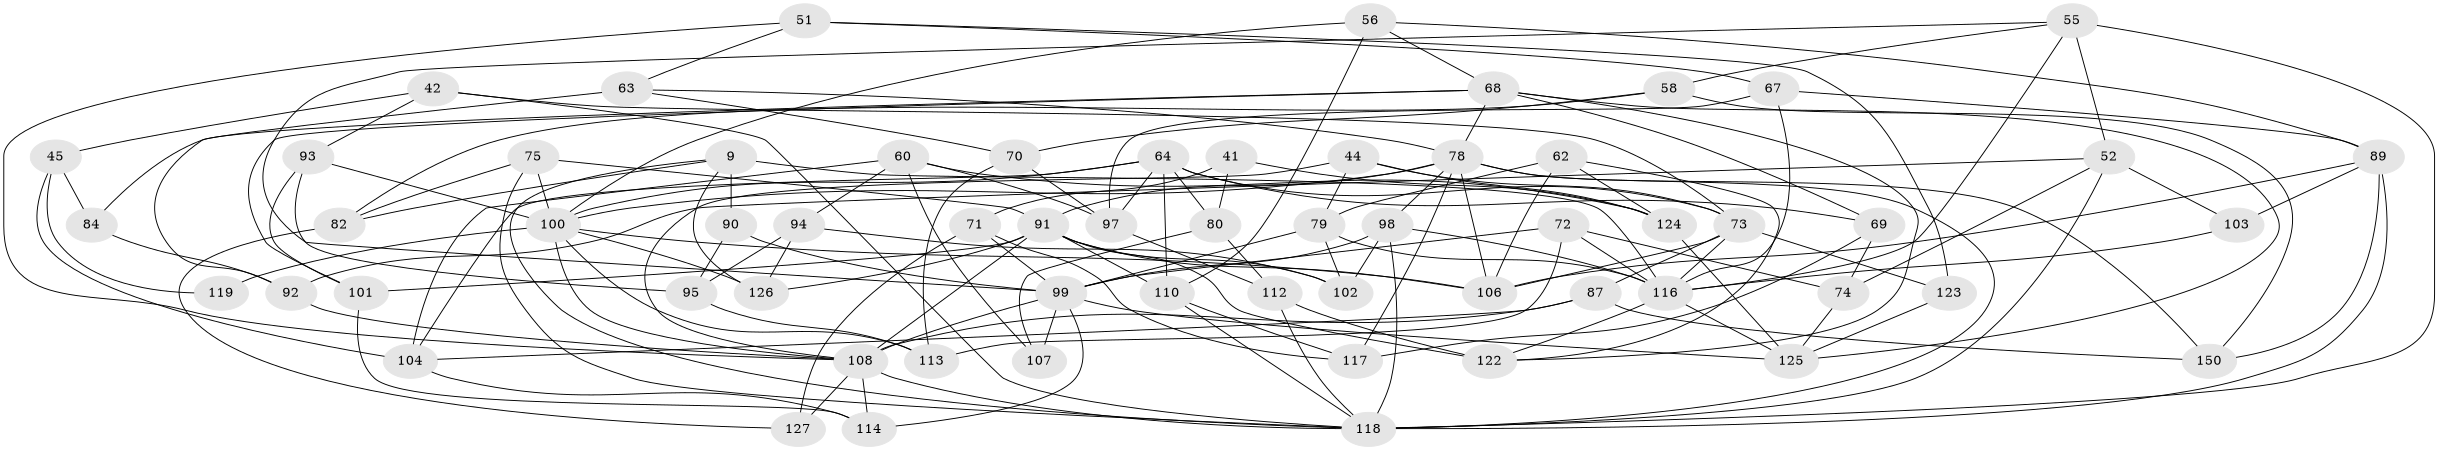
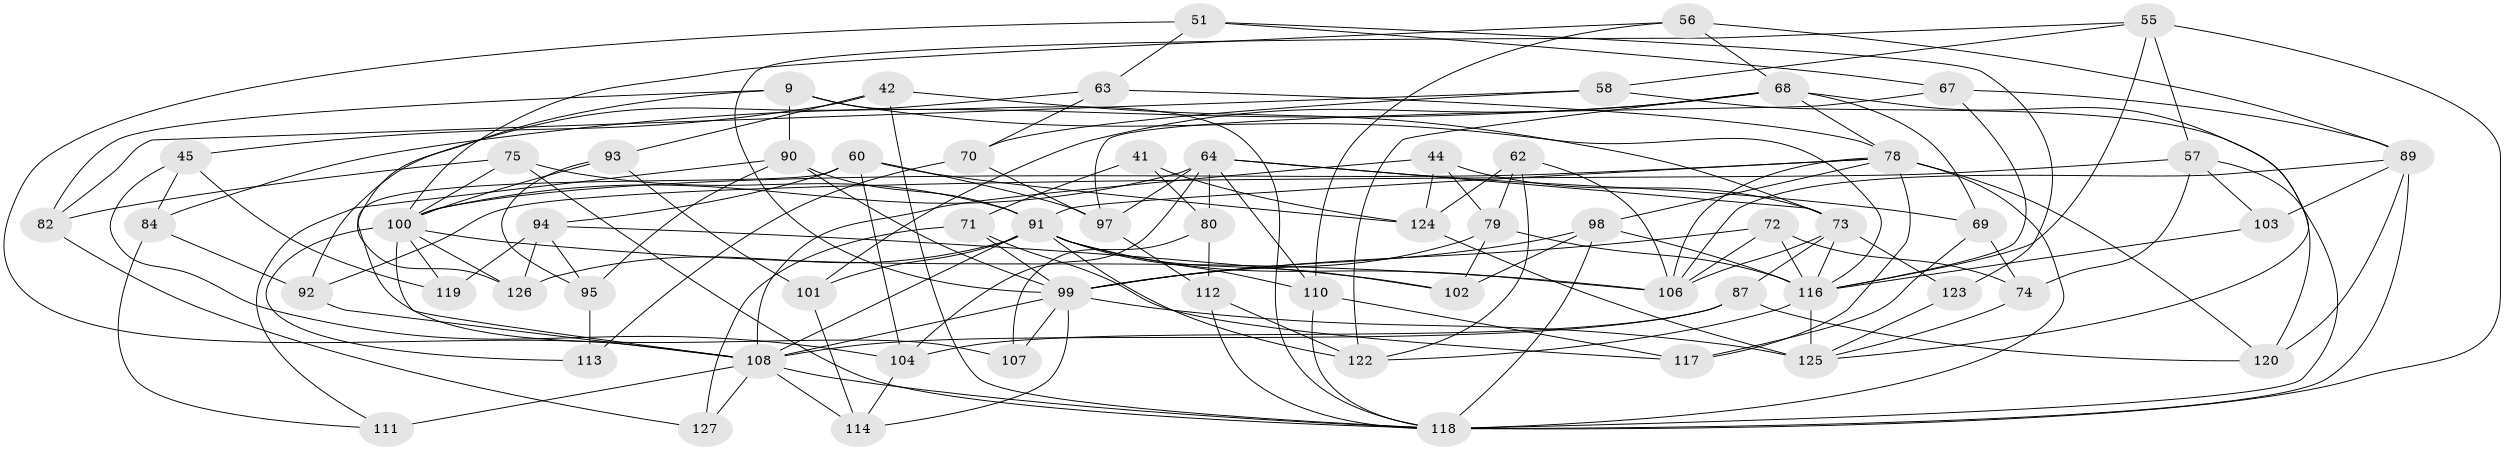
(2109, 157) -> (2193, 157)
none -> (913, 191)
none -> (495, 259)
(1264, 337) -> (1729, 255)
(2209, 361) -> (2267, 361)
none -> (386, 429)
